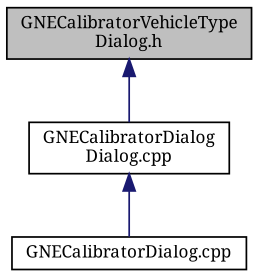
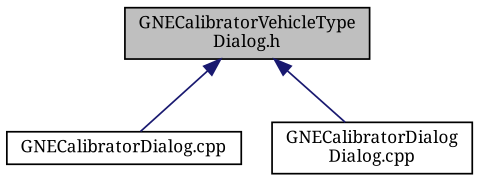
(129, 214) -> (174, 101)
